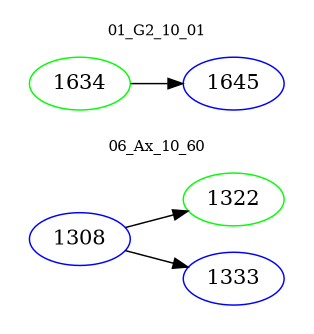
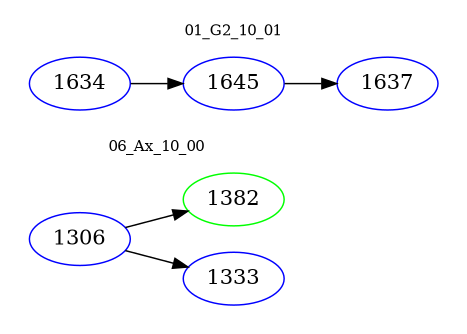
(80, 84) -> (80, 84)
none -> (388, 84)
(157, 147) -> (157, 147)
(234, 199) -> (234, 199)
(80, 239) -> (80, 239)
